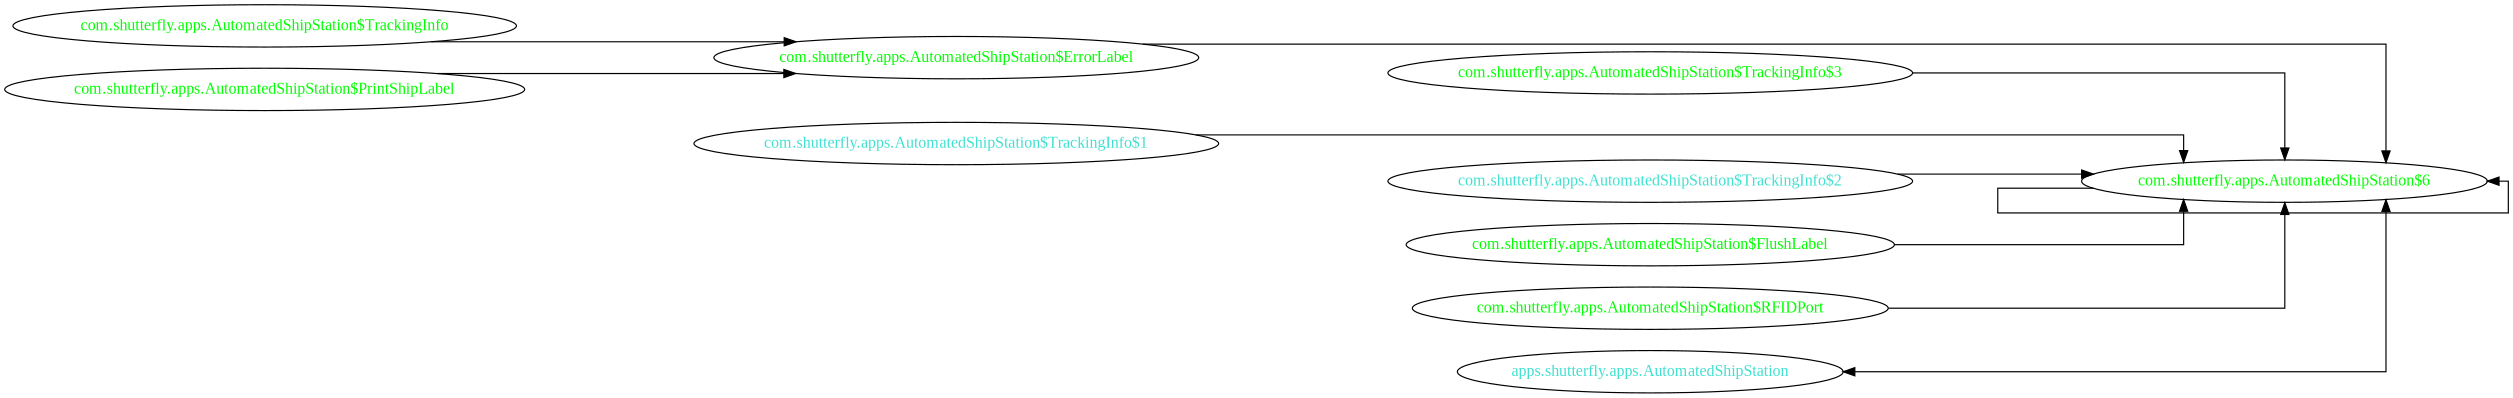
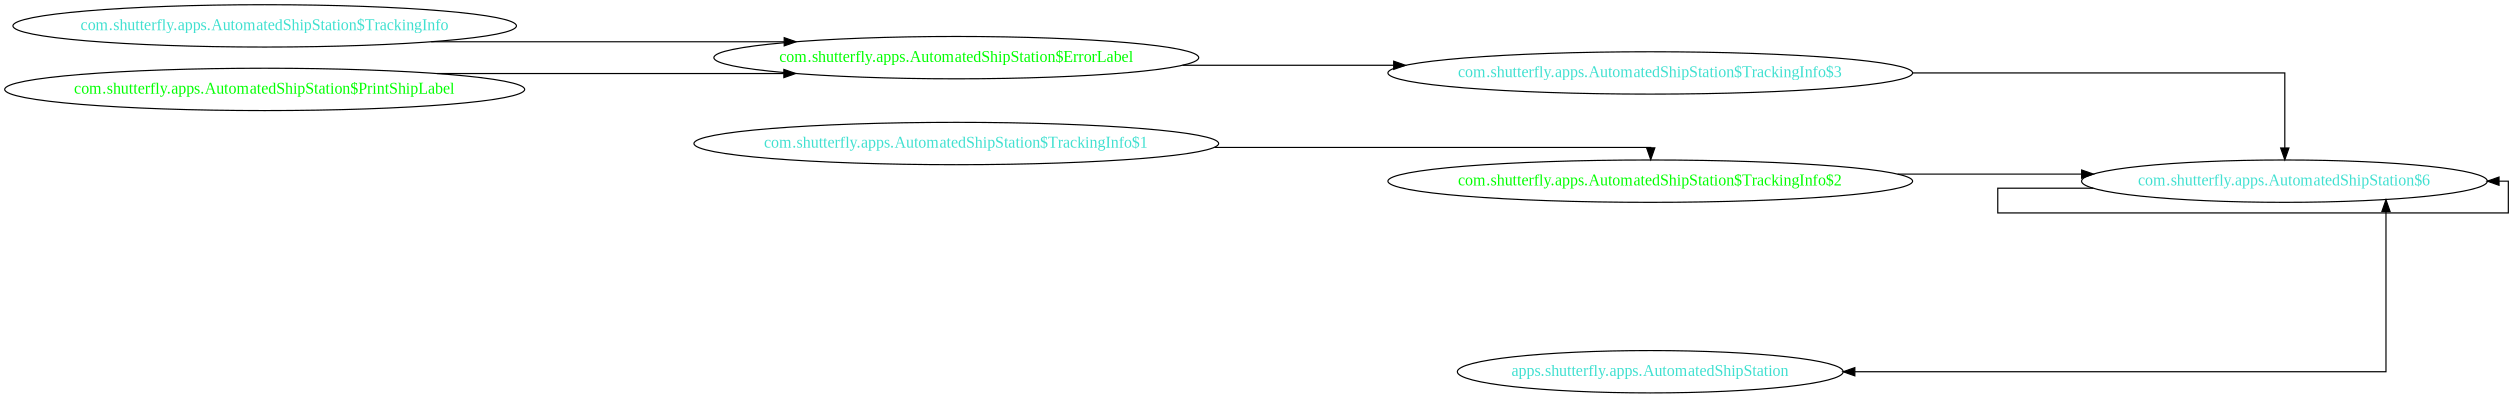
(265, 26) -> (265, 26)
(1818, 44) -> (1288, 65)
(1650, 73) -> (1650, 73)
(1698, 135) -> (1433, 147)
(1650, 181) -> (1650, 181)
(2284, 181) -> (2284, 181)
(1650, 245) -> none
(1650, 308) -> none
